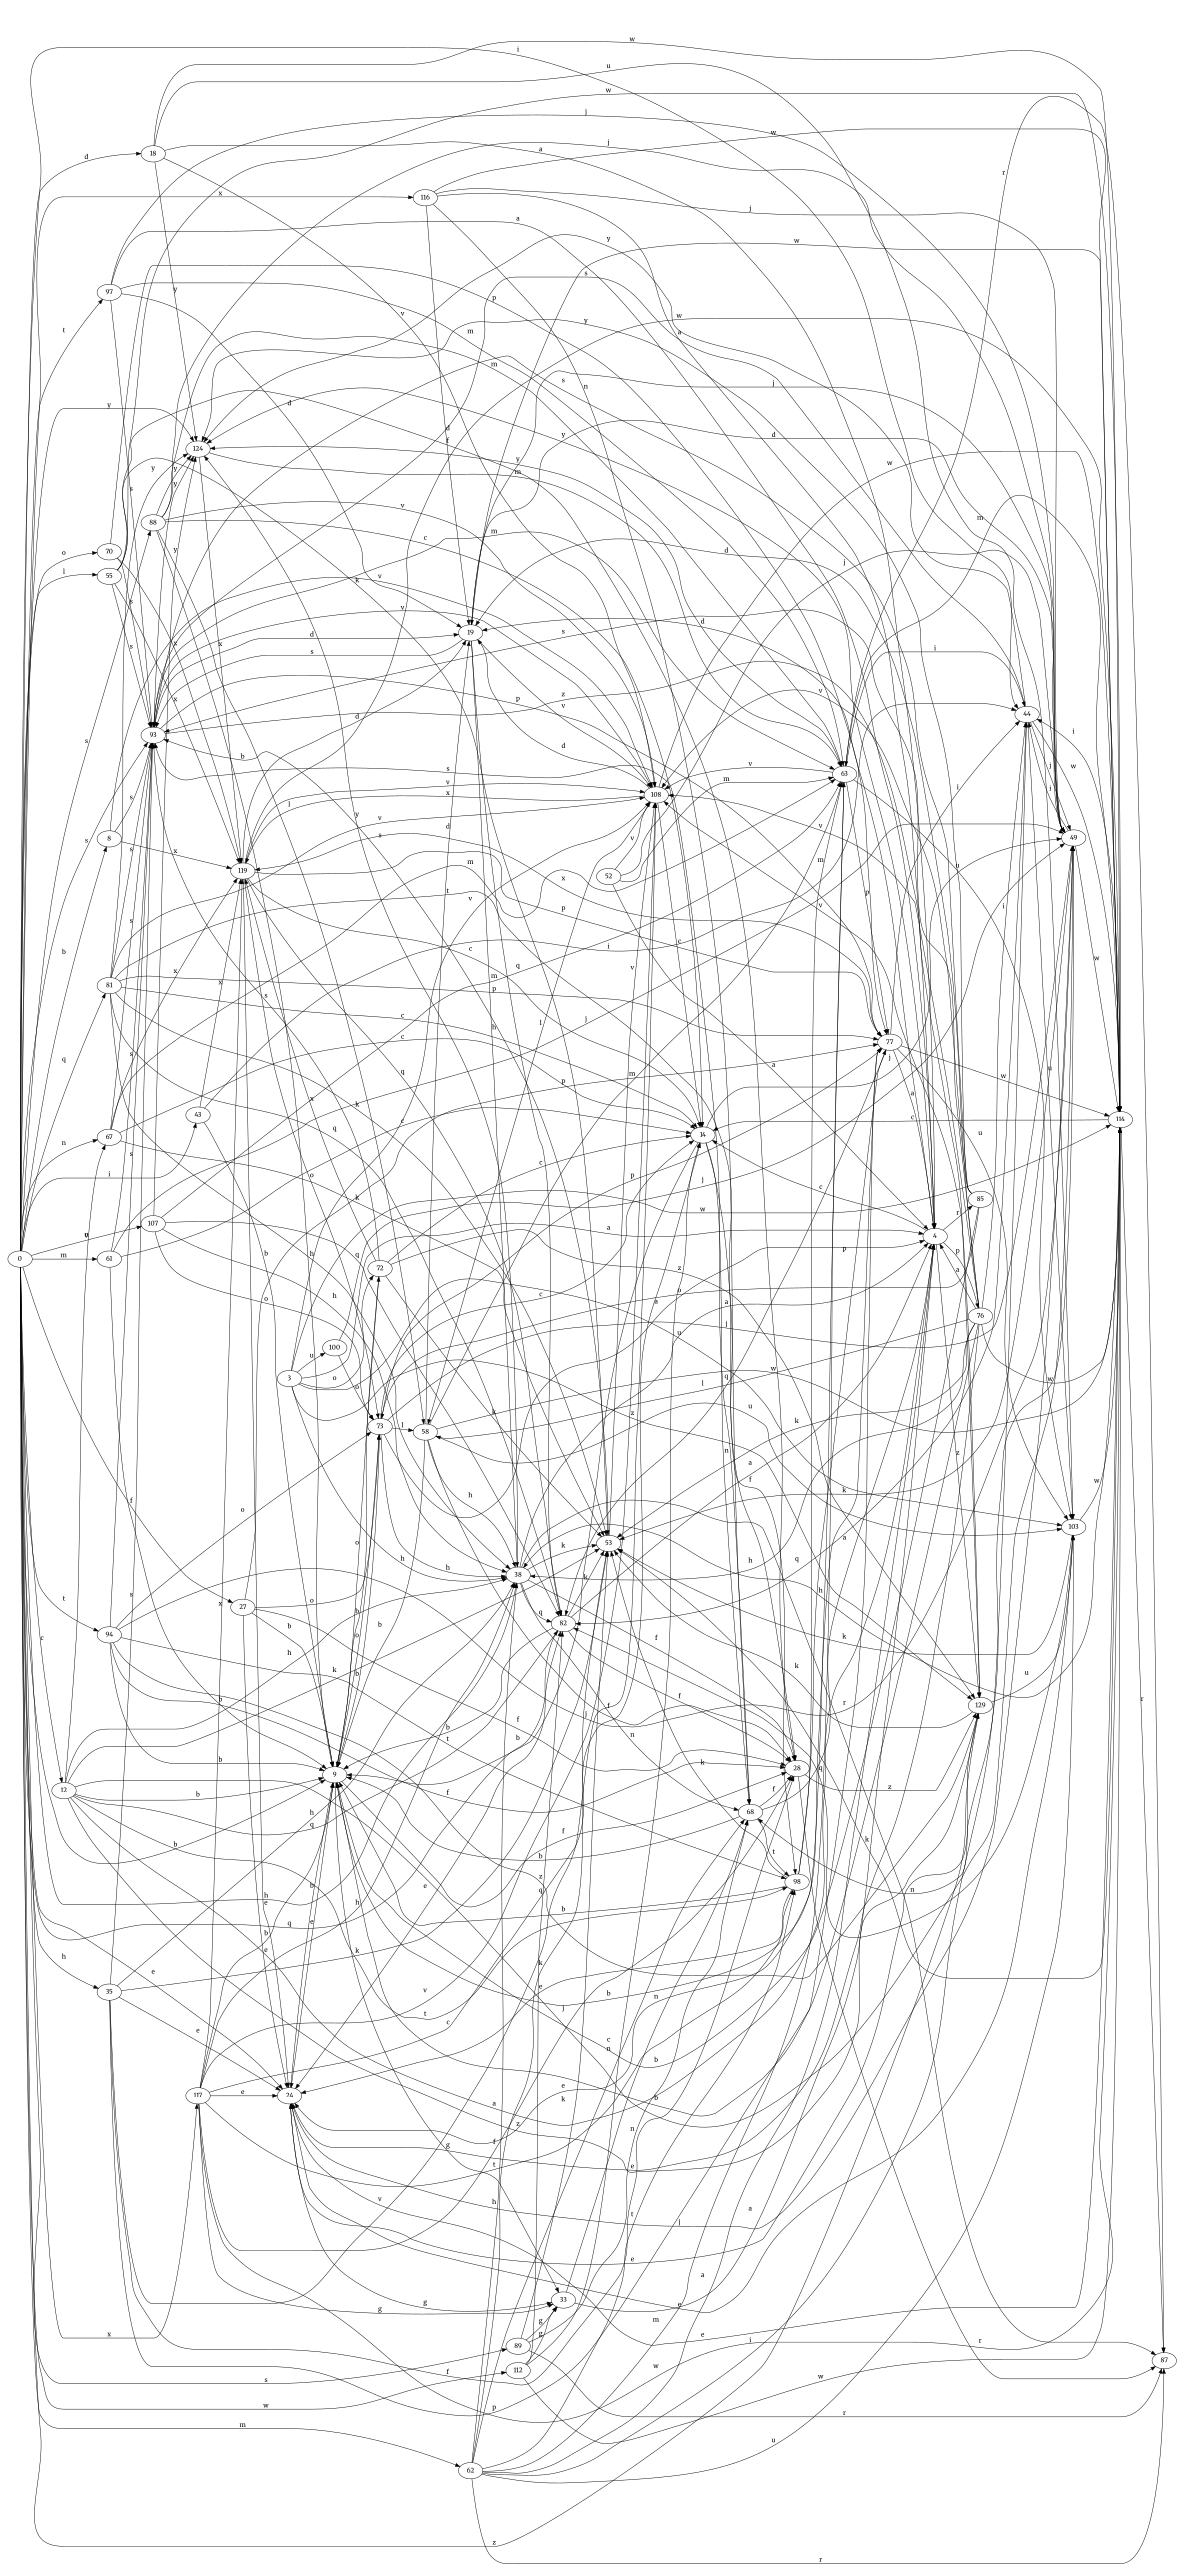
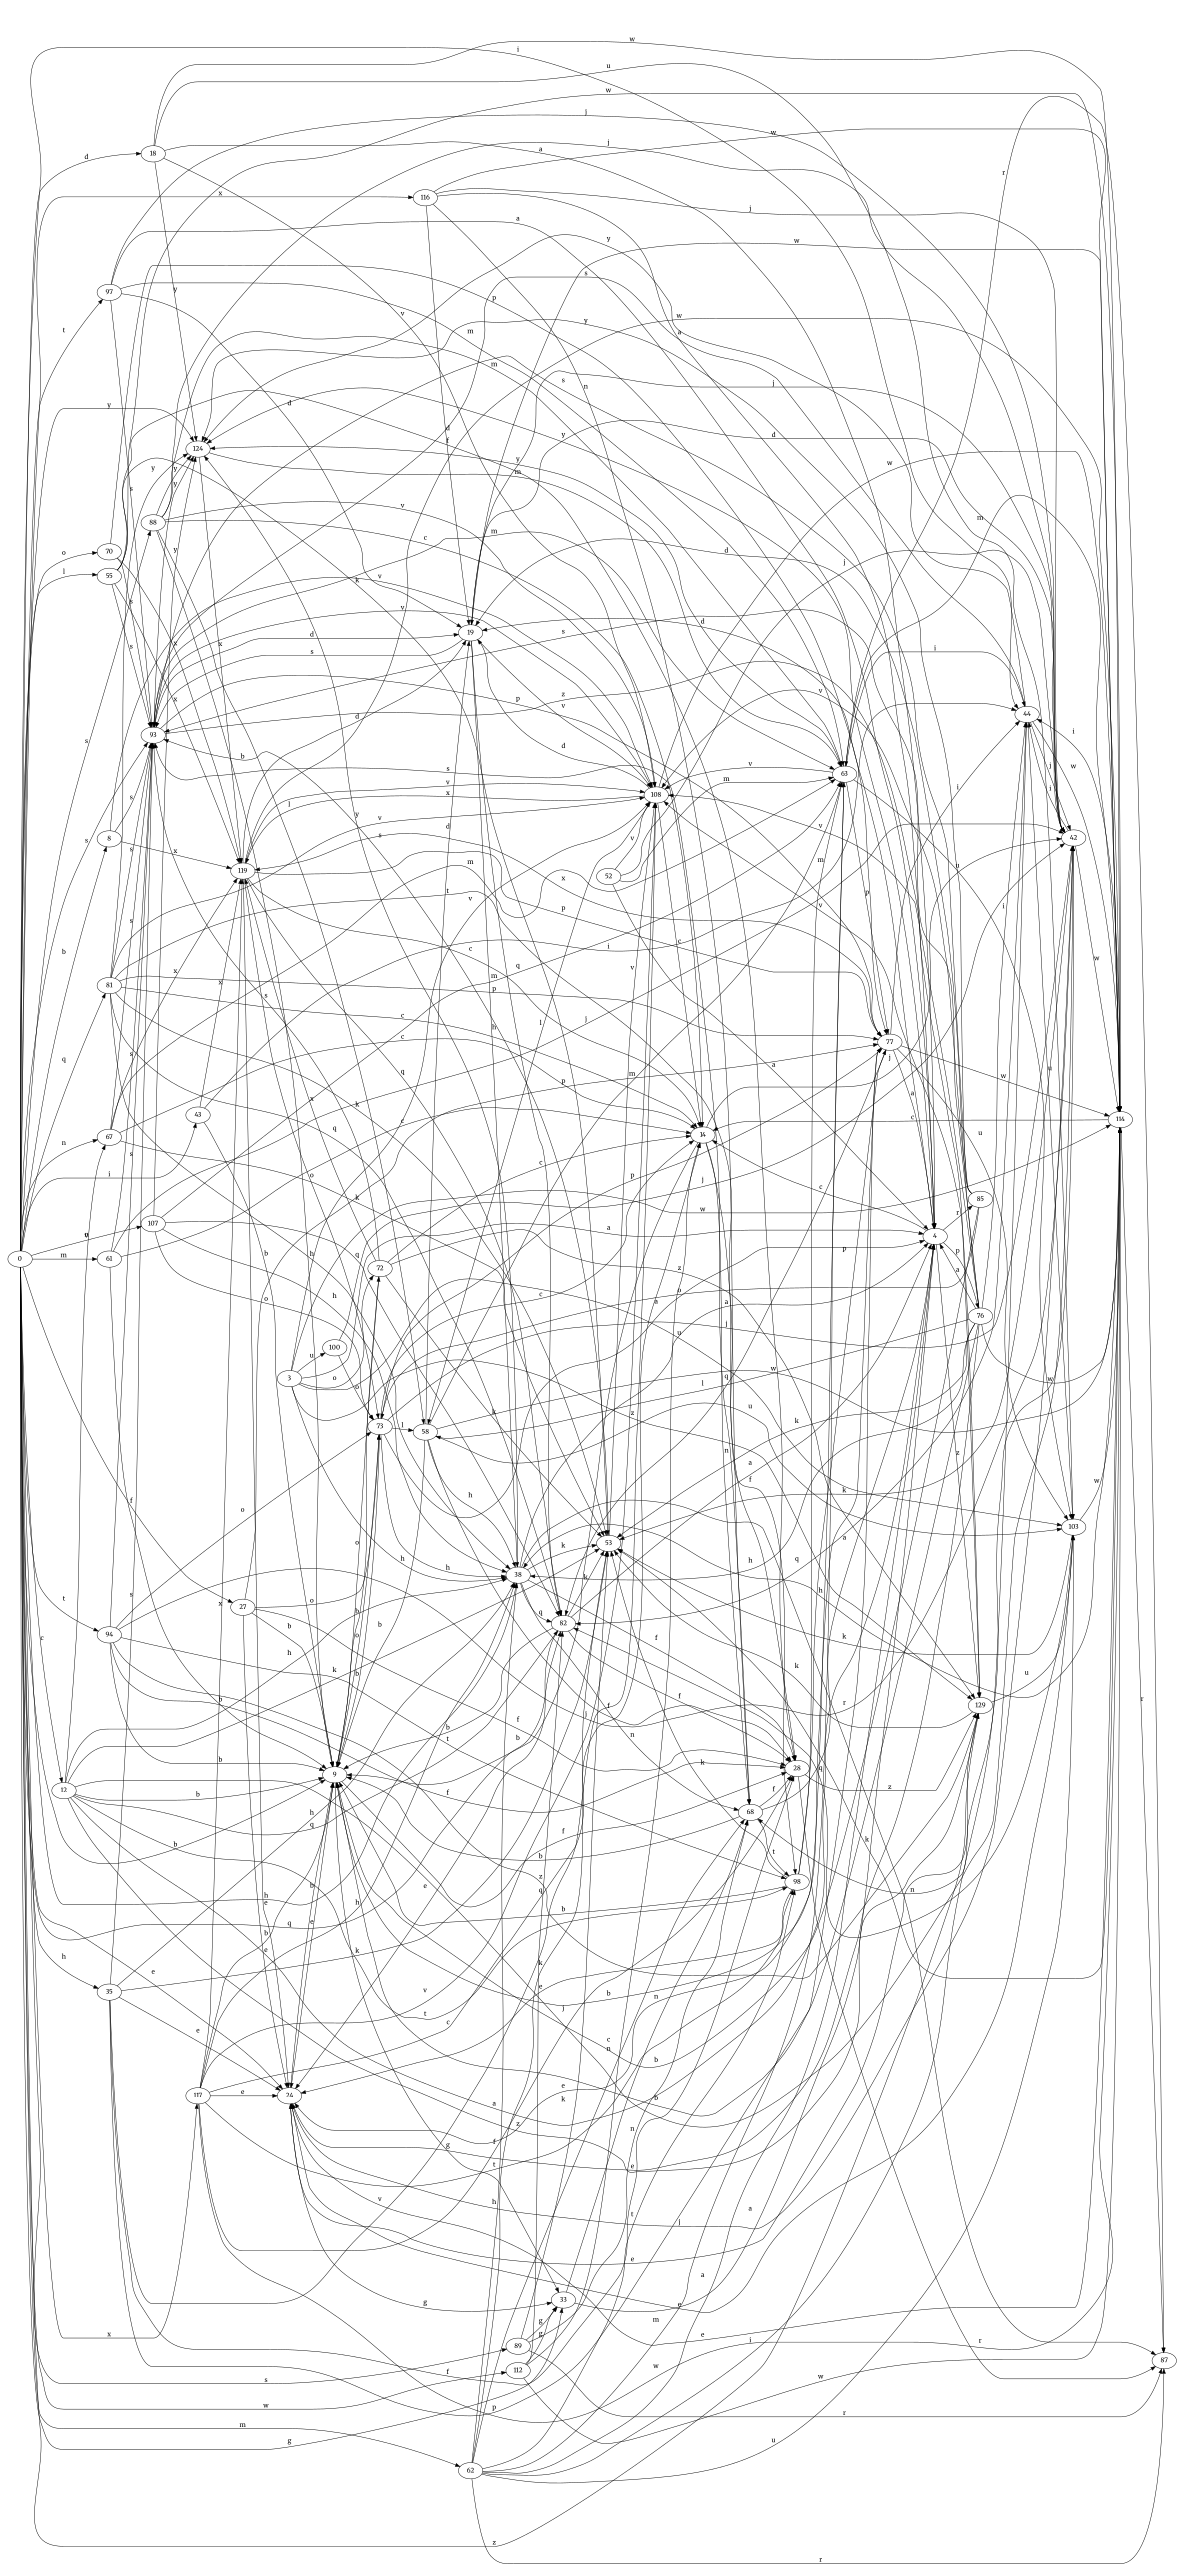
(1074, 838) -> (1074, 838)
(294, 2305) -> (51, 2445)
